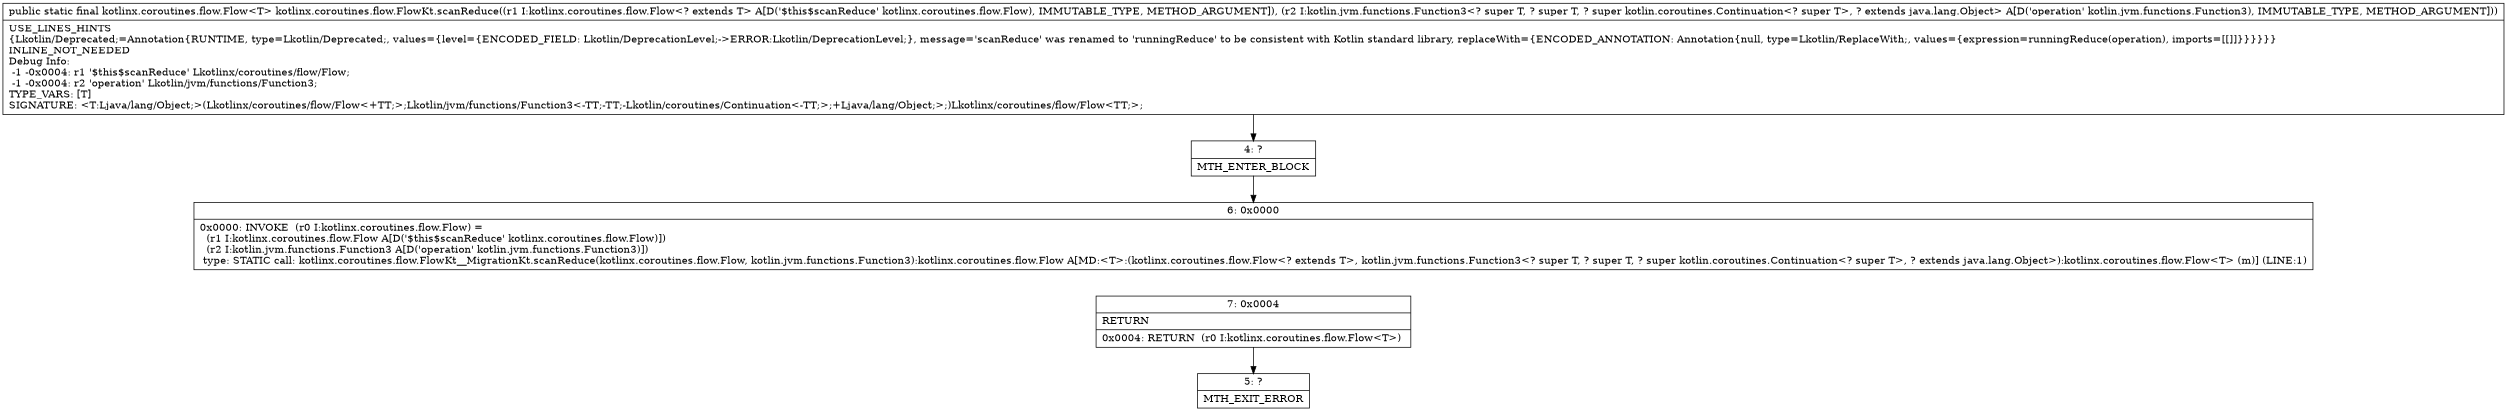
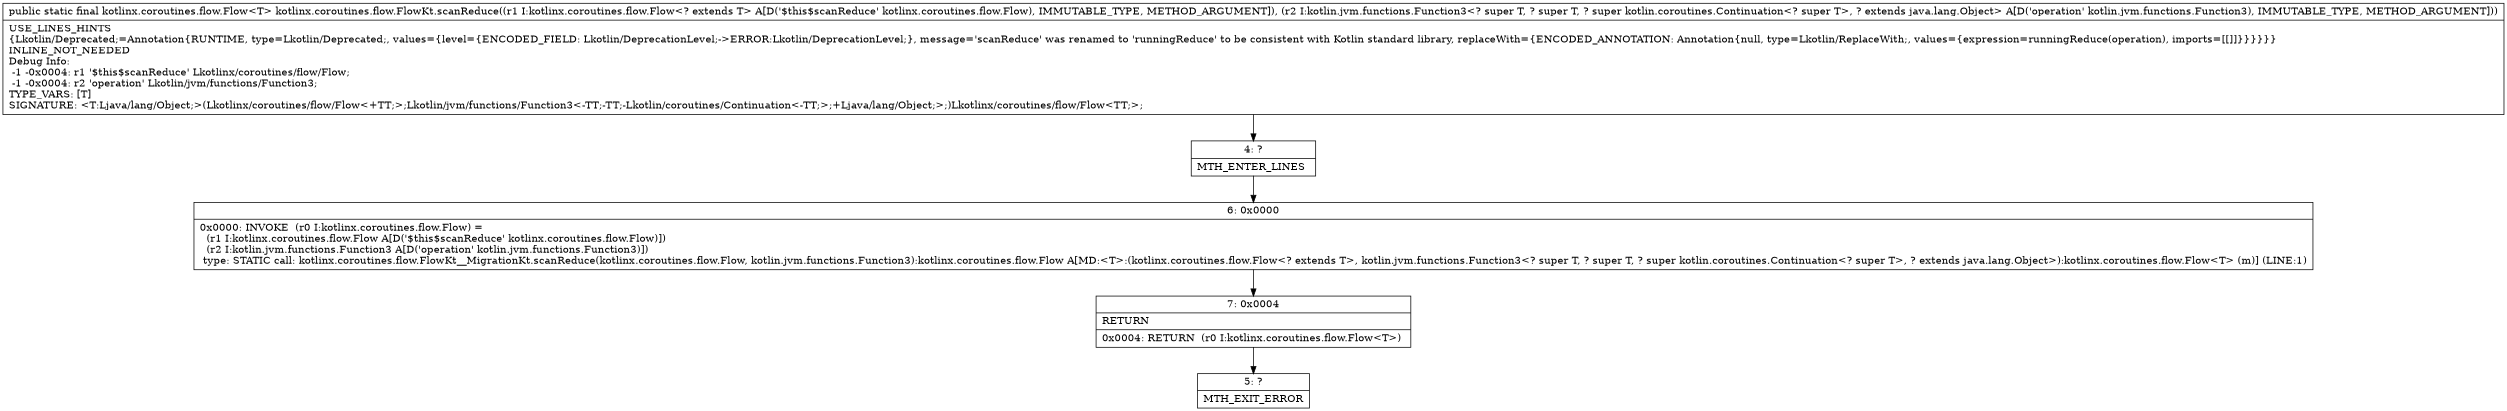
(1253, 167) -> (1251, 167)
none -> (1253, 279)
